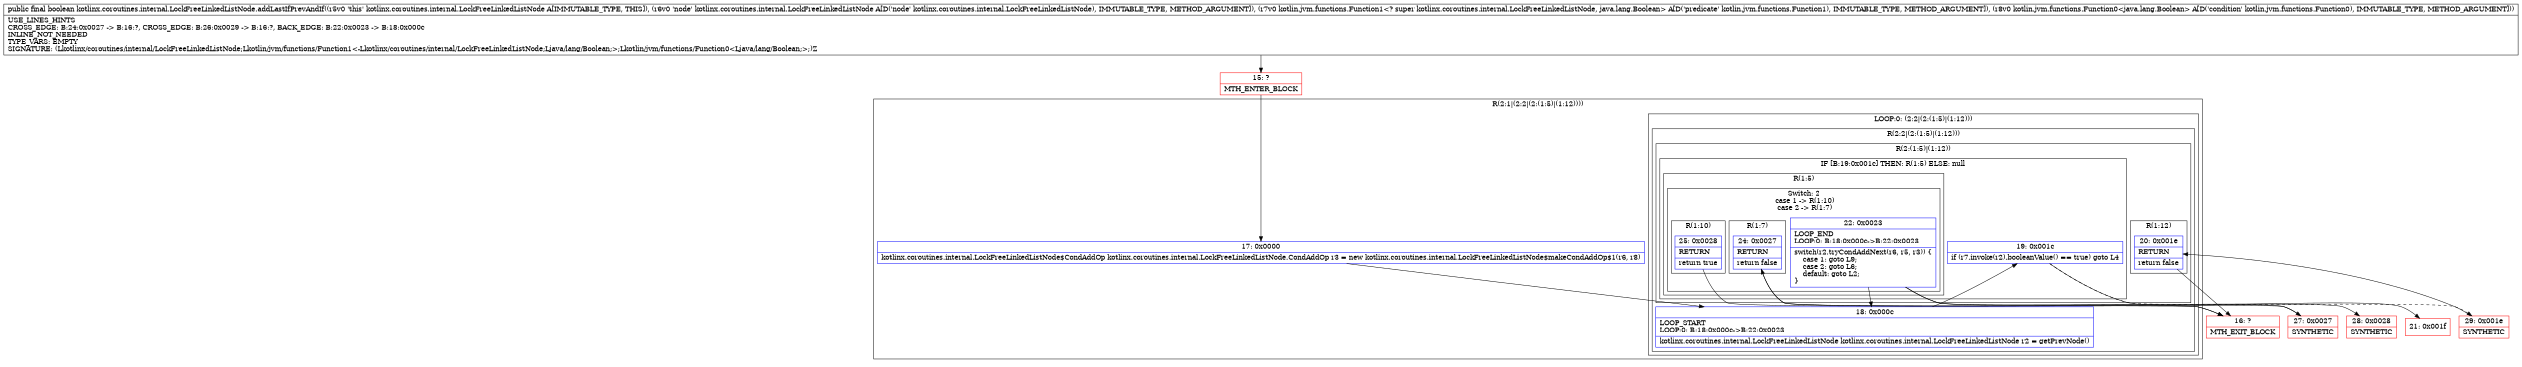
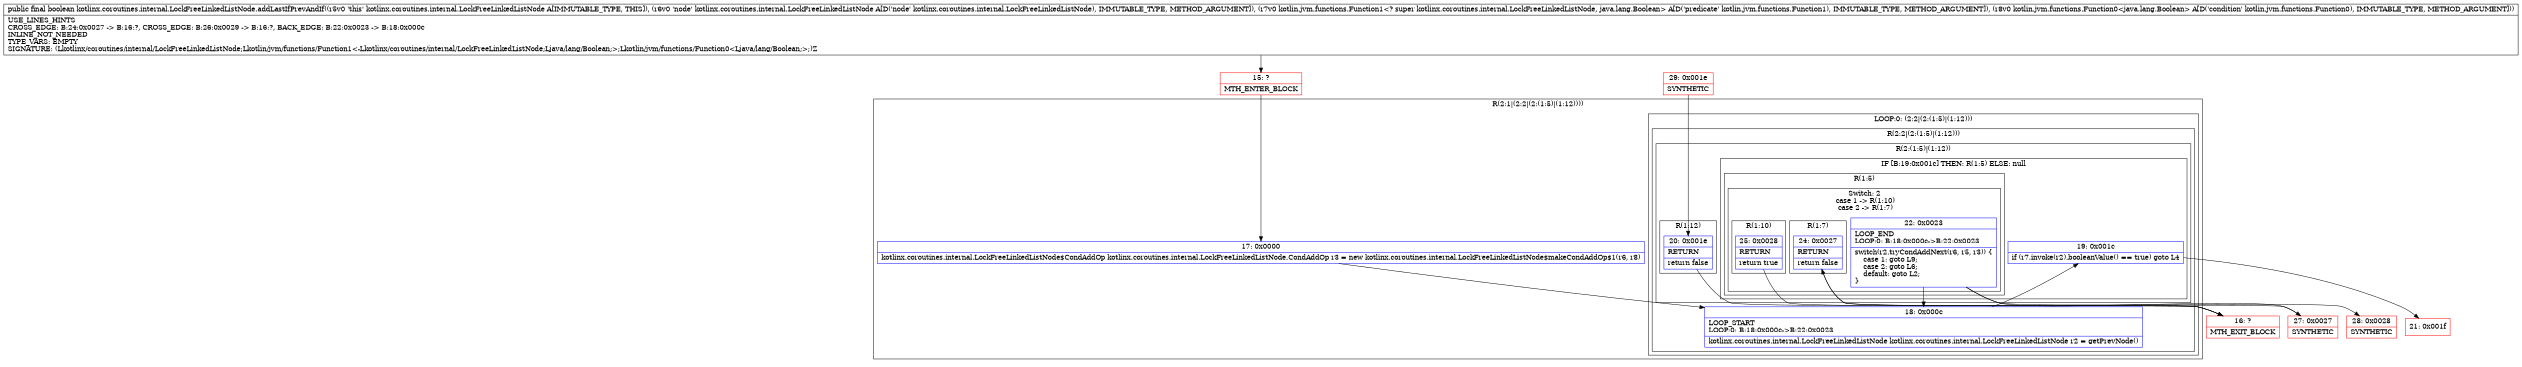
(2255, 304) -> none
